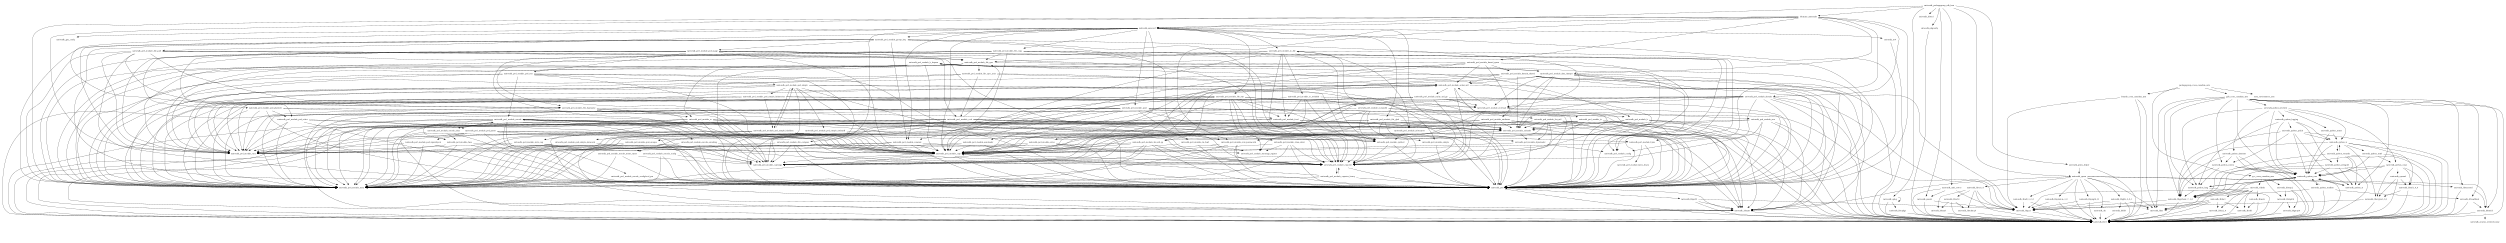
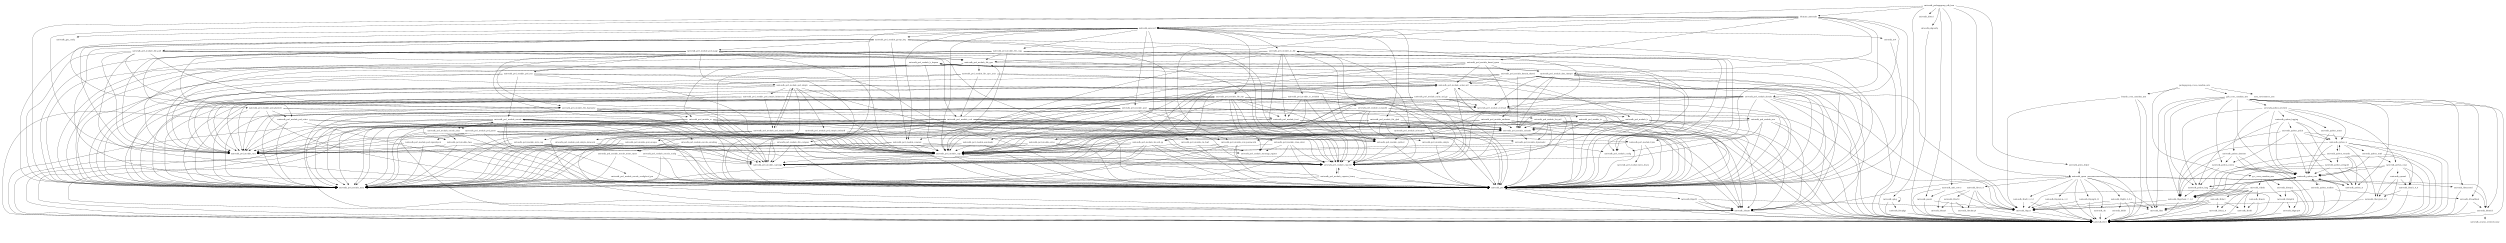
(654, 79) -> (726, 82)
